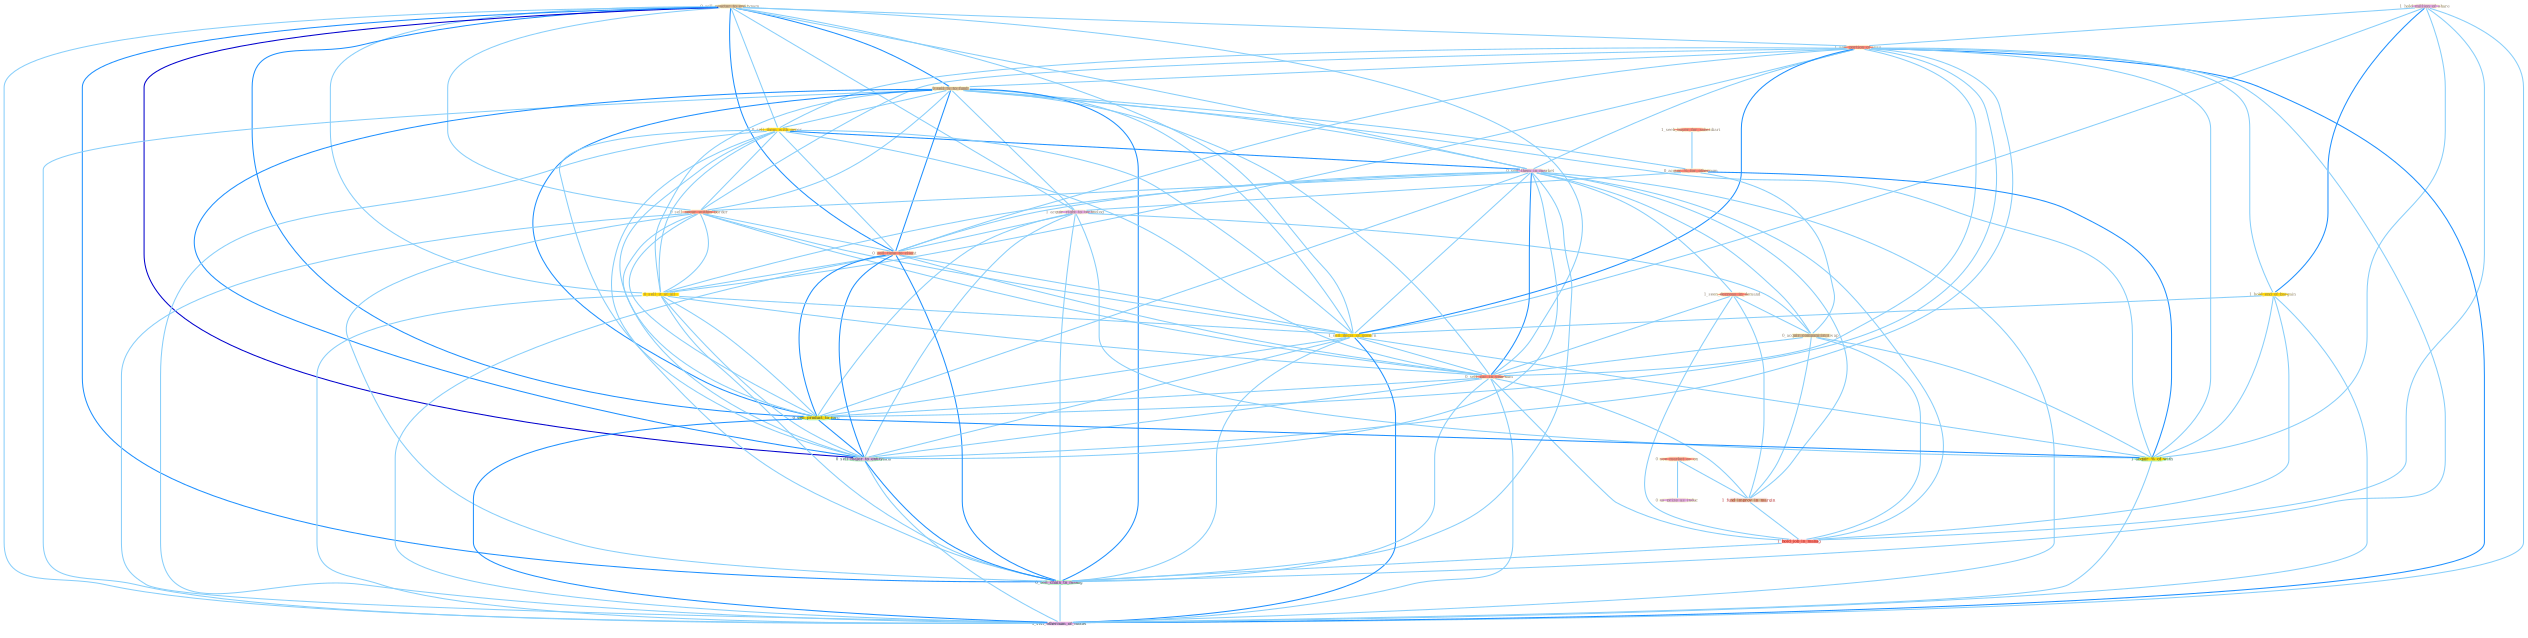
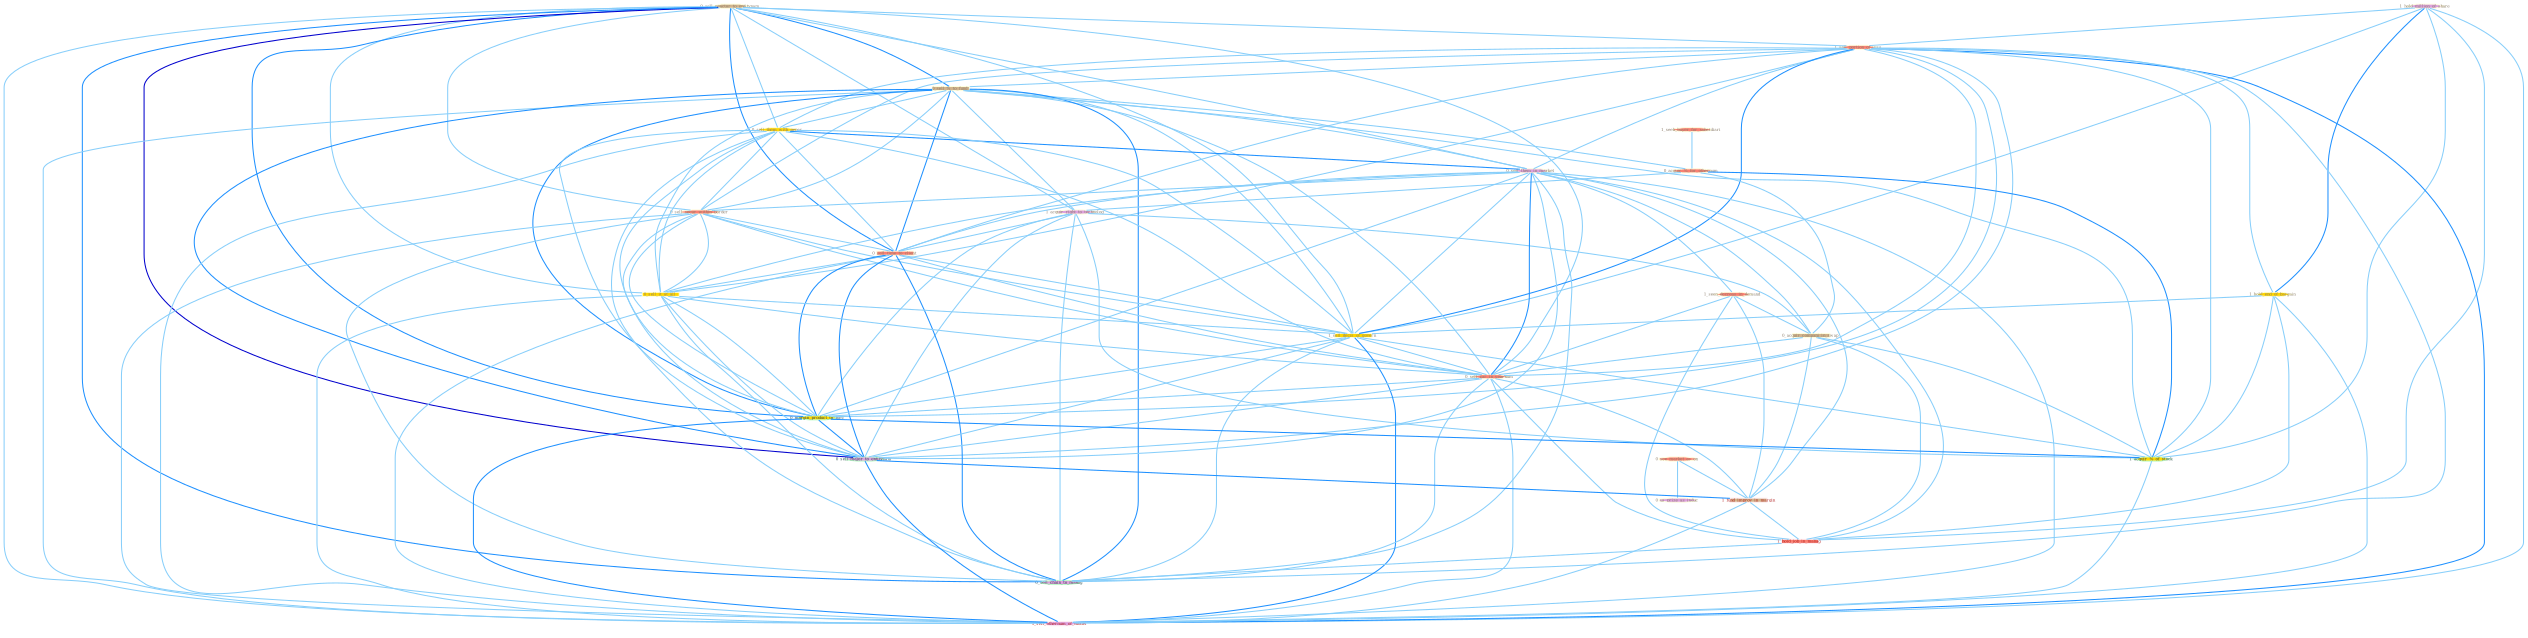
(817, 418) -> (817, 418)
(2152, 459) -> (2152, 459)
(937, 536) -> (1303, 479)
(959, 563) -> (959, 563)
(1060, 603) -> (1419, 603)
(1060, 624) -> (1060, 624)
